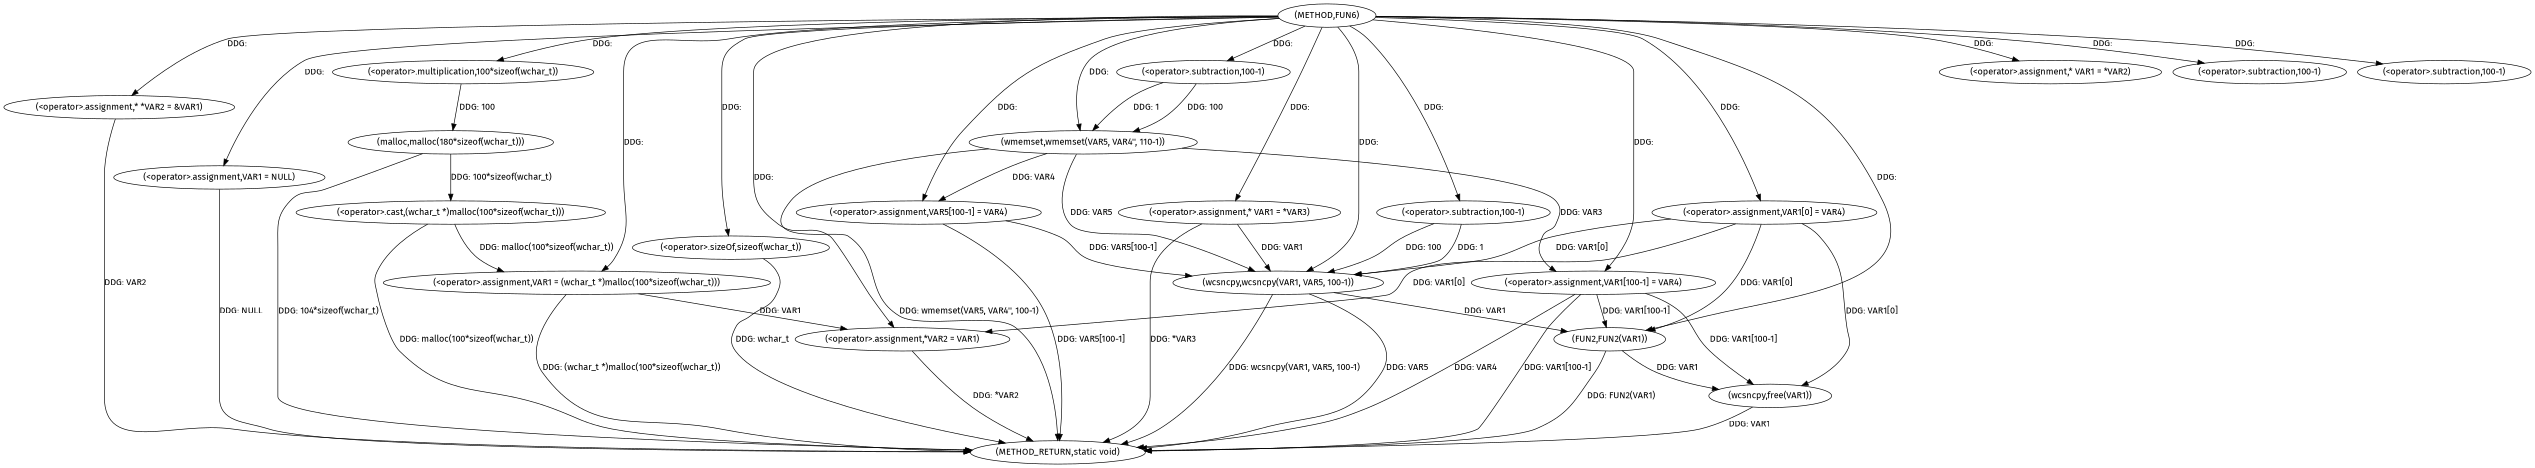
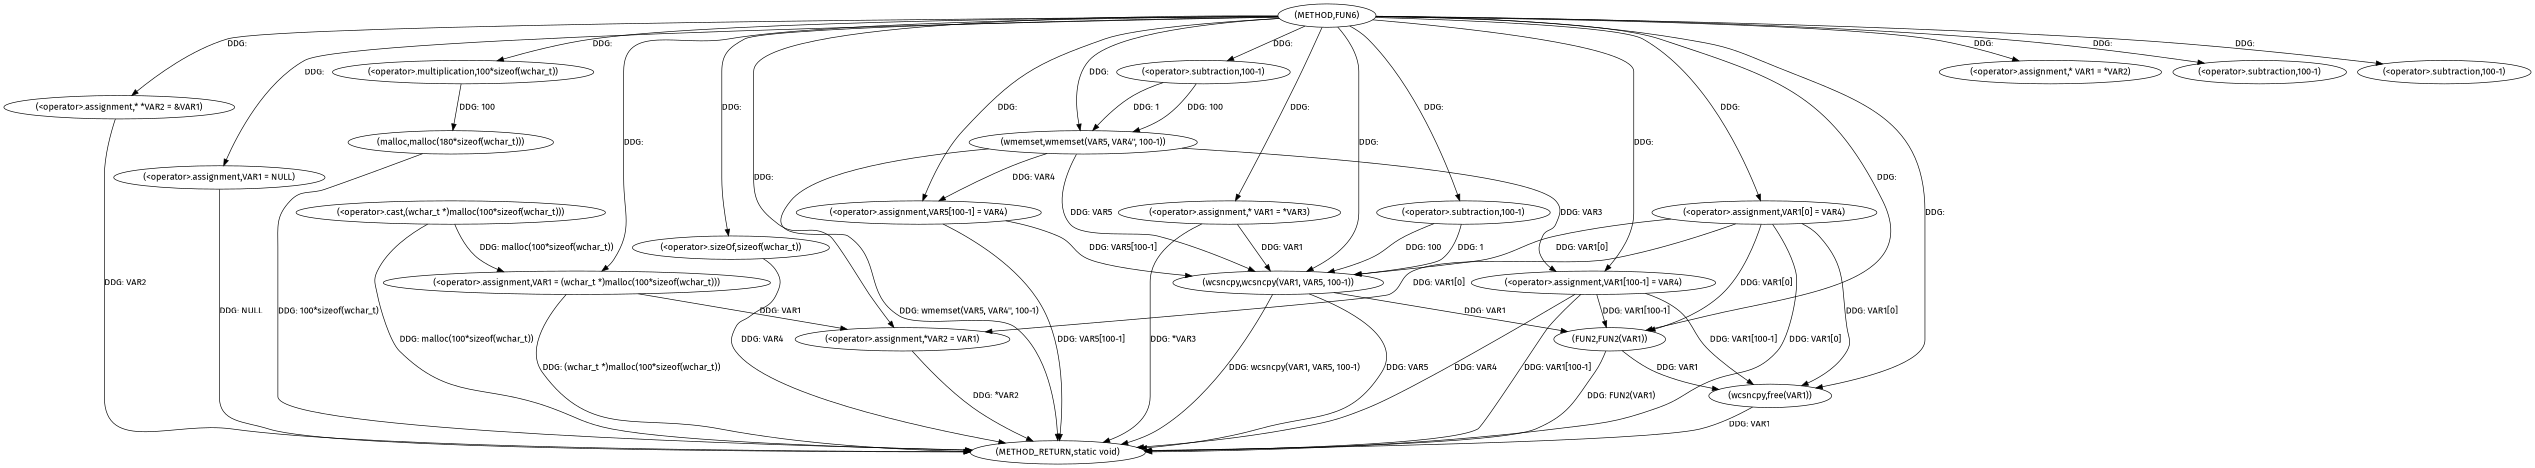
none -> (1807, 79)
(1083, 142) -> (1083, 142)
(451, 174) -> none
(329, 311) -> (329, 311)
(762, 339) -> (762, 339)
none -> (1560, 428)
